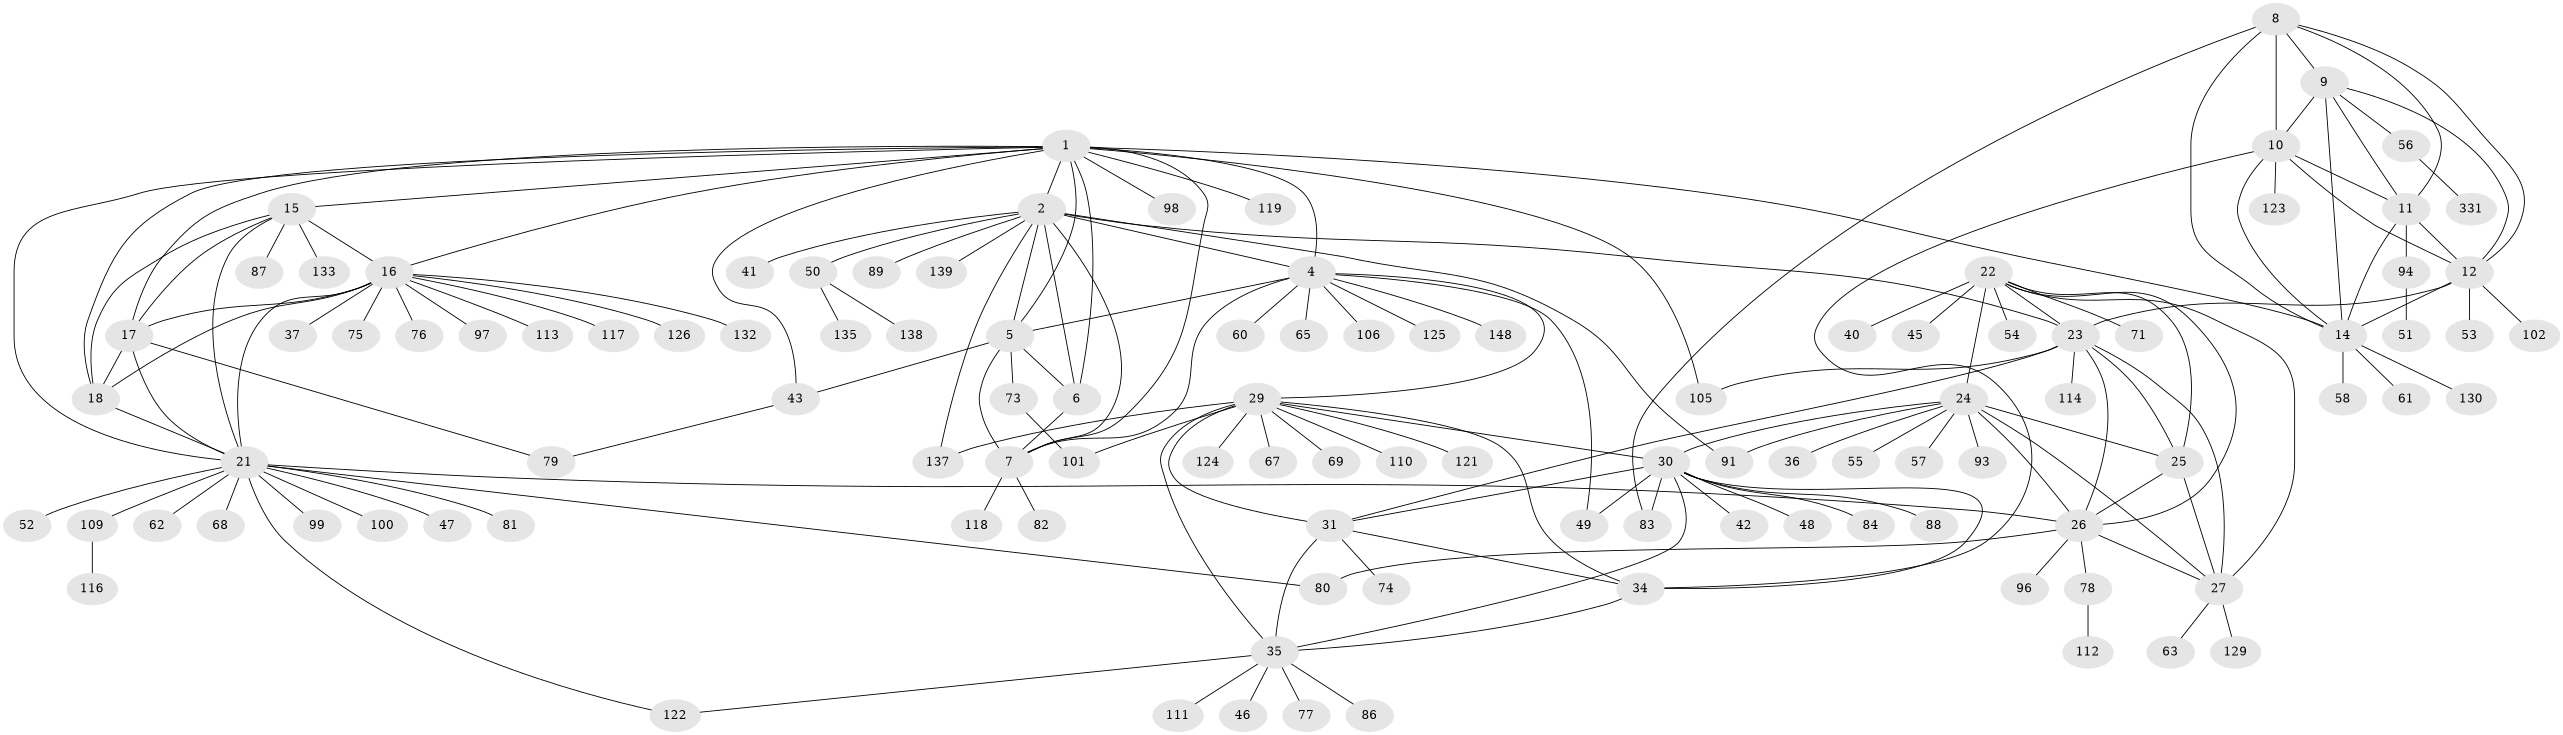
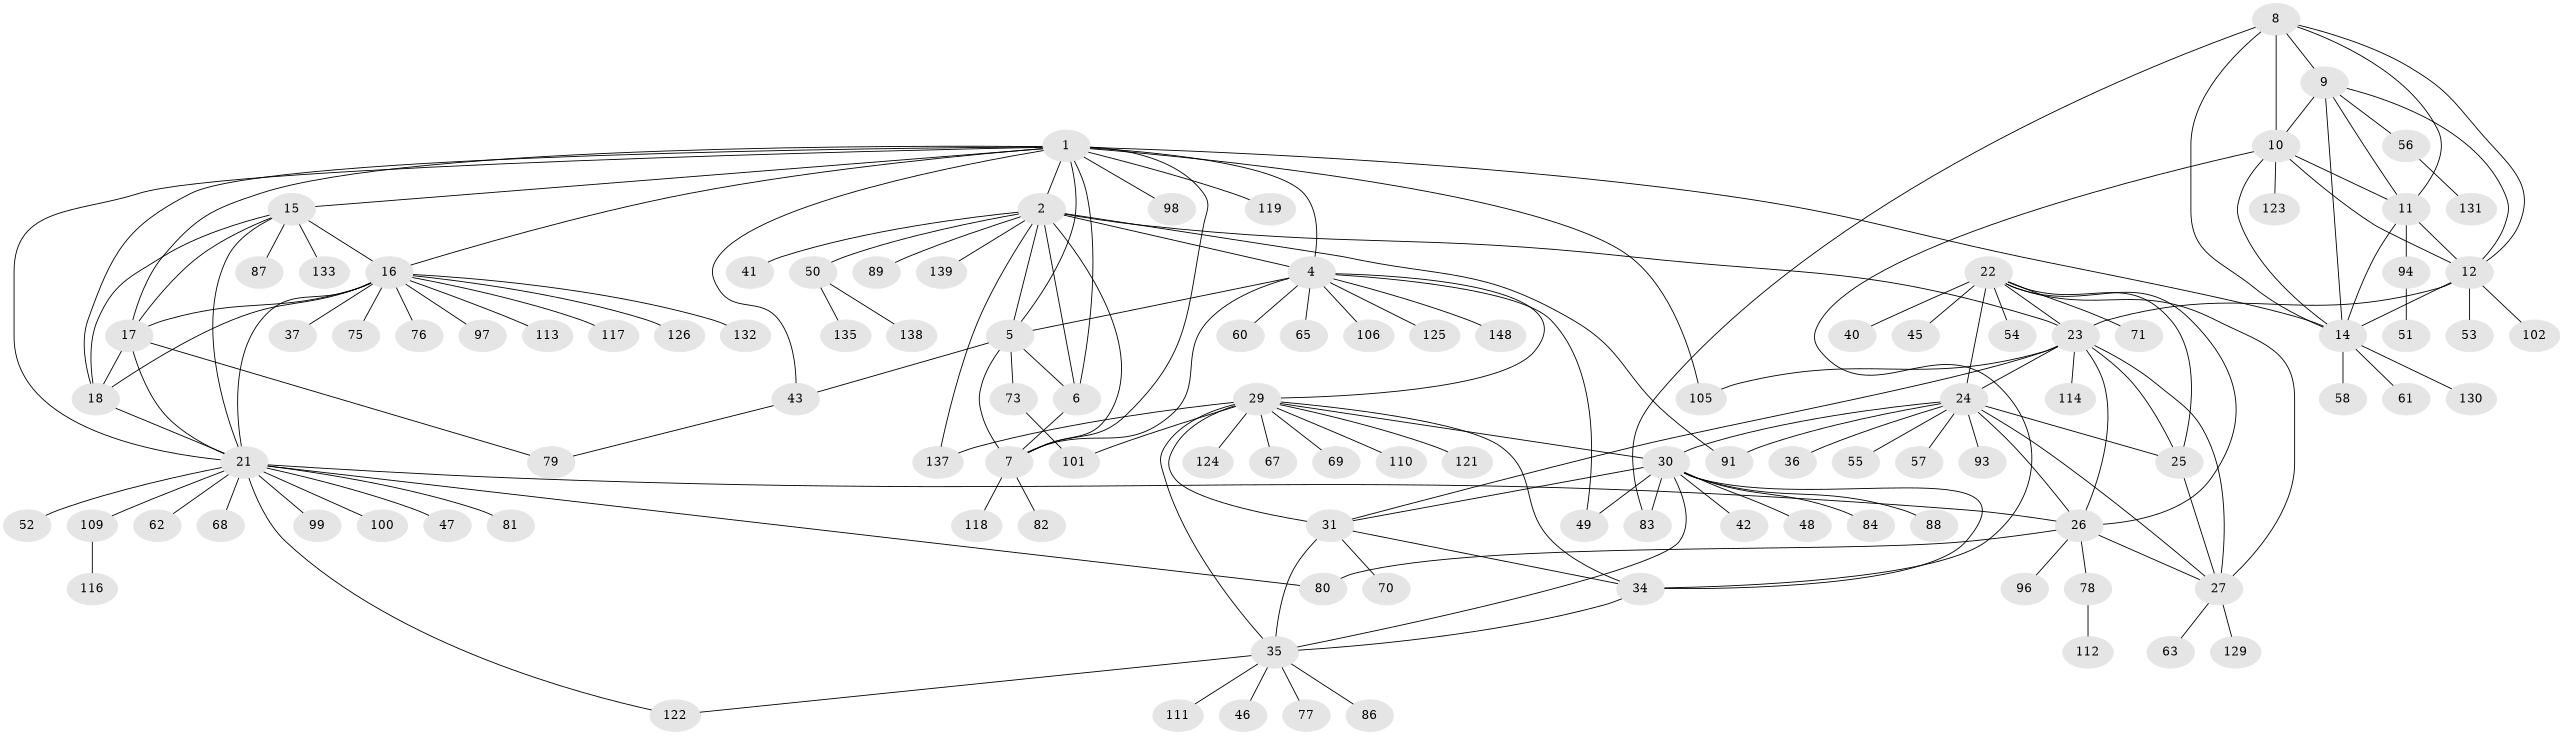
(2471, 209) -> (2471, 209)
none -> (2020, 367)
(2129, 494) -> none
(1386, 589) -> (1386, 589)
